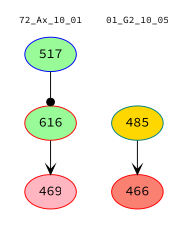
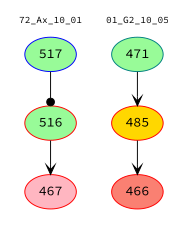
none -> (137, 54)
(51, 123) -> (51, 123)
(137, 123) -> (137, 123)
(51, 192) -> (51, 192)
